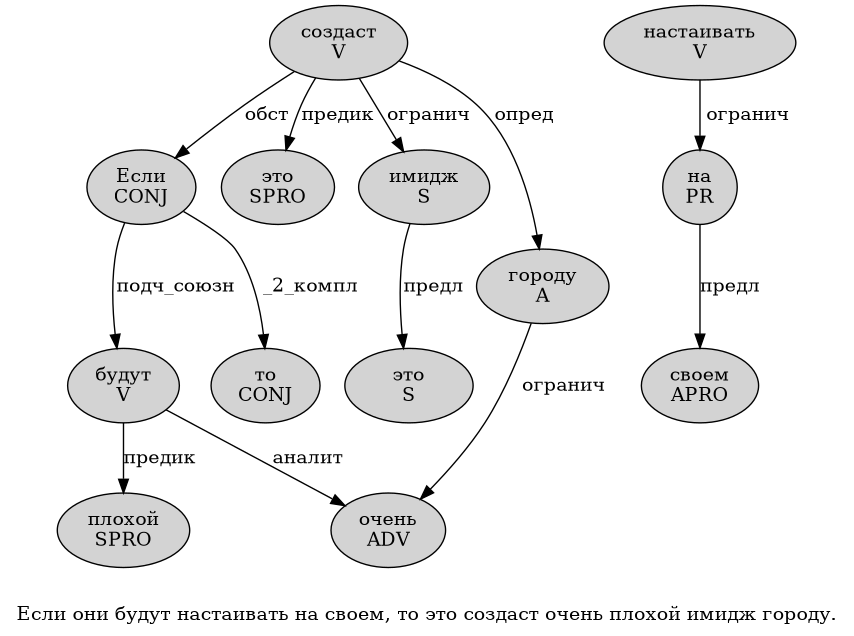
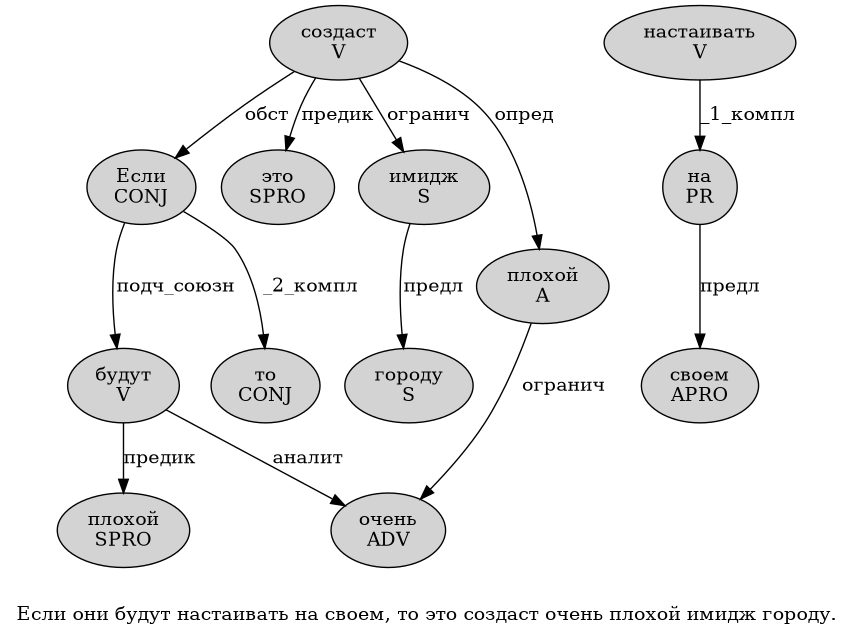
(748, 115) -> (748, 115)
(543, 286) -> (543, 286)
(409, 386) -> (409, 386)
